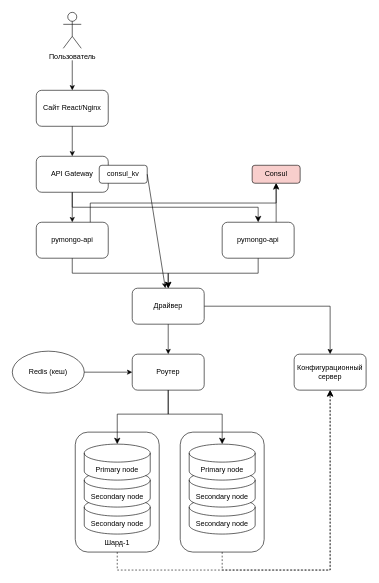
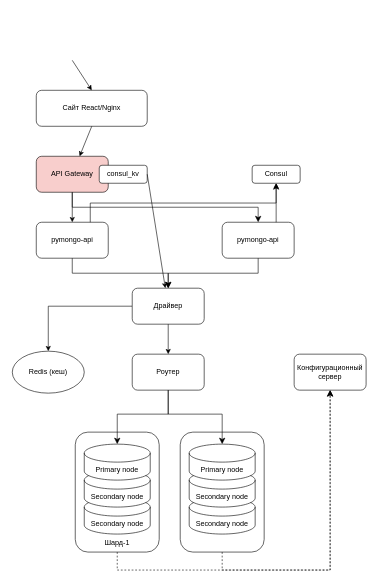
(72, 30) -> none
(72, 108) -> (92, 108)
(72, 174) -> (72, 174)
(276, 174) -> (276, 174)
(329, 306) -> (48, 306)
(126, 372) -> none
